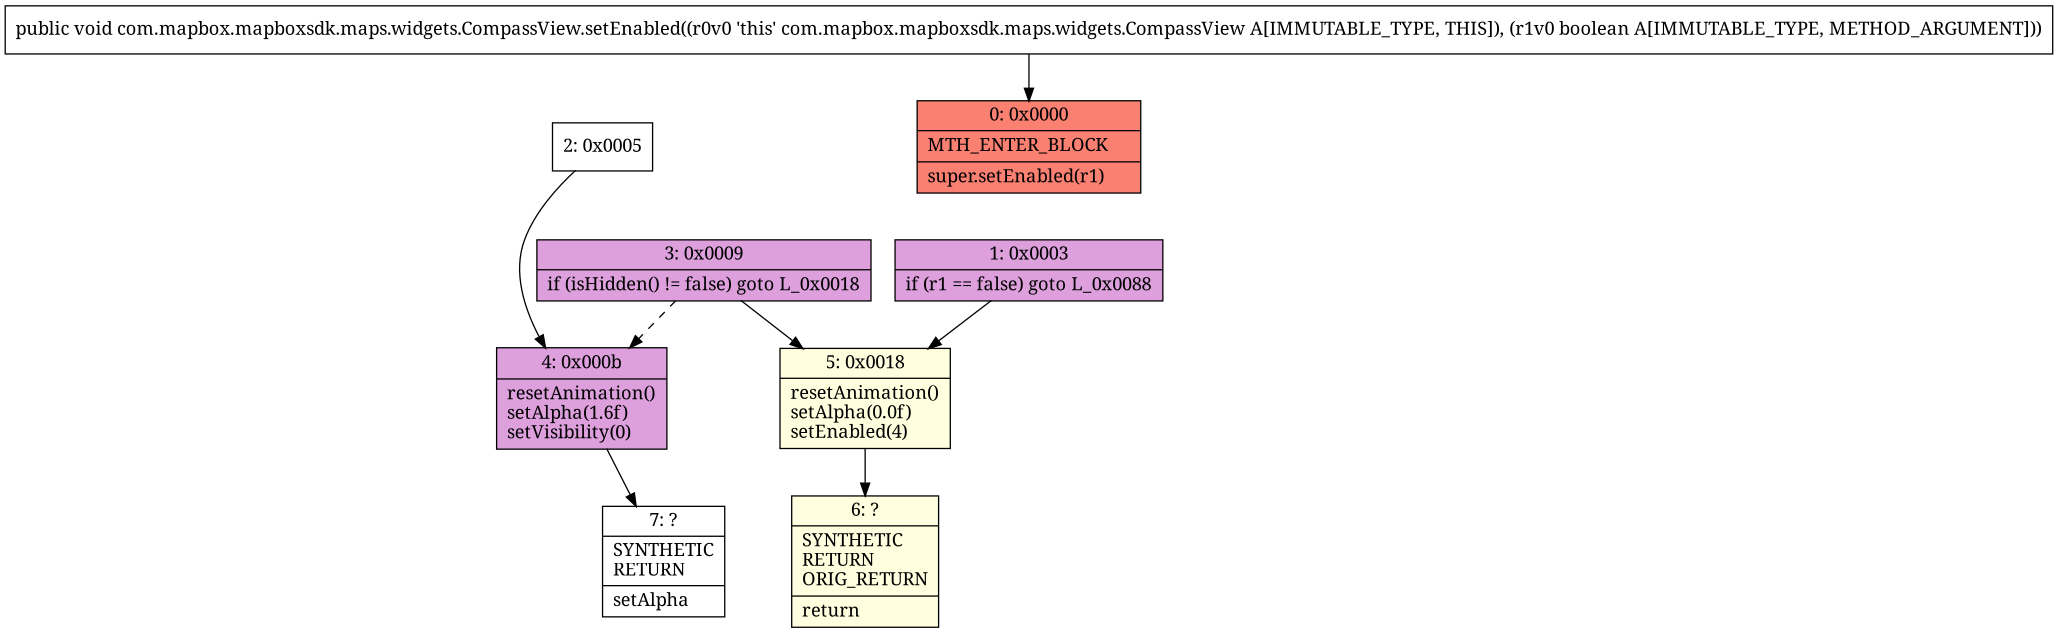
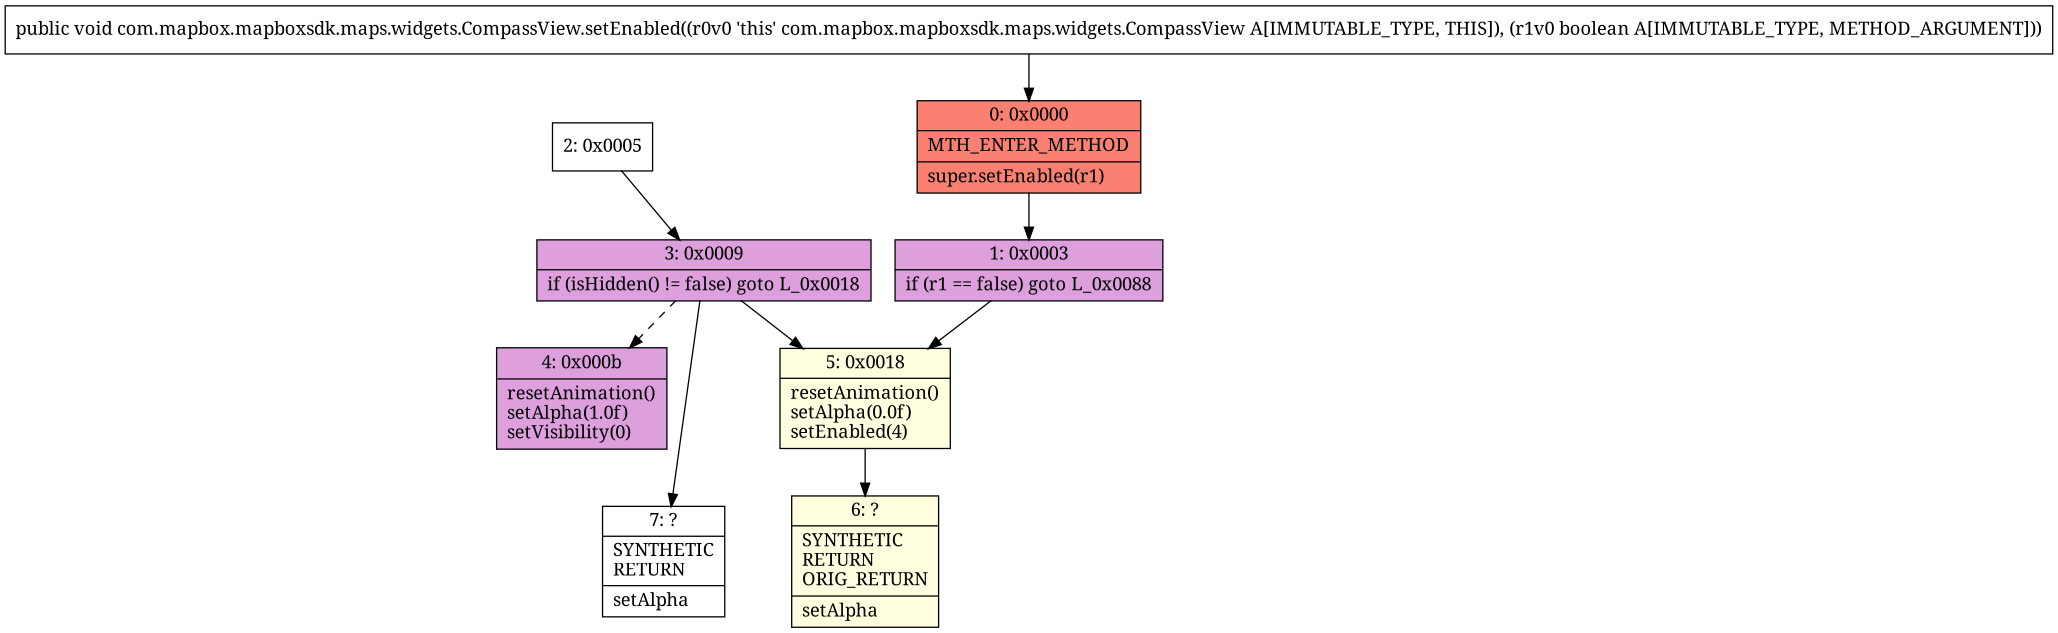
(1018, 146) -> (1029, 146)
none -> (1029, 210)
(523, 246) -> (646, 200)
(568, 413) -> (568, 413)
(619, 472) -> (686, 397)
(831, 611) -> (840, 611)
